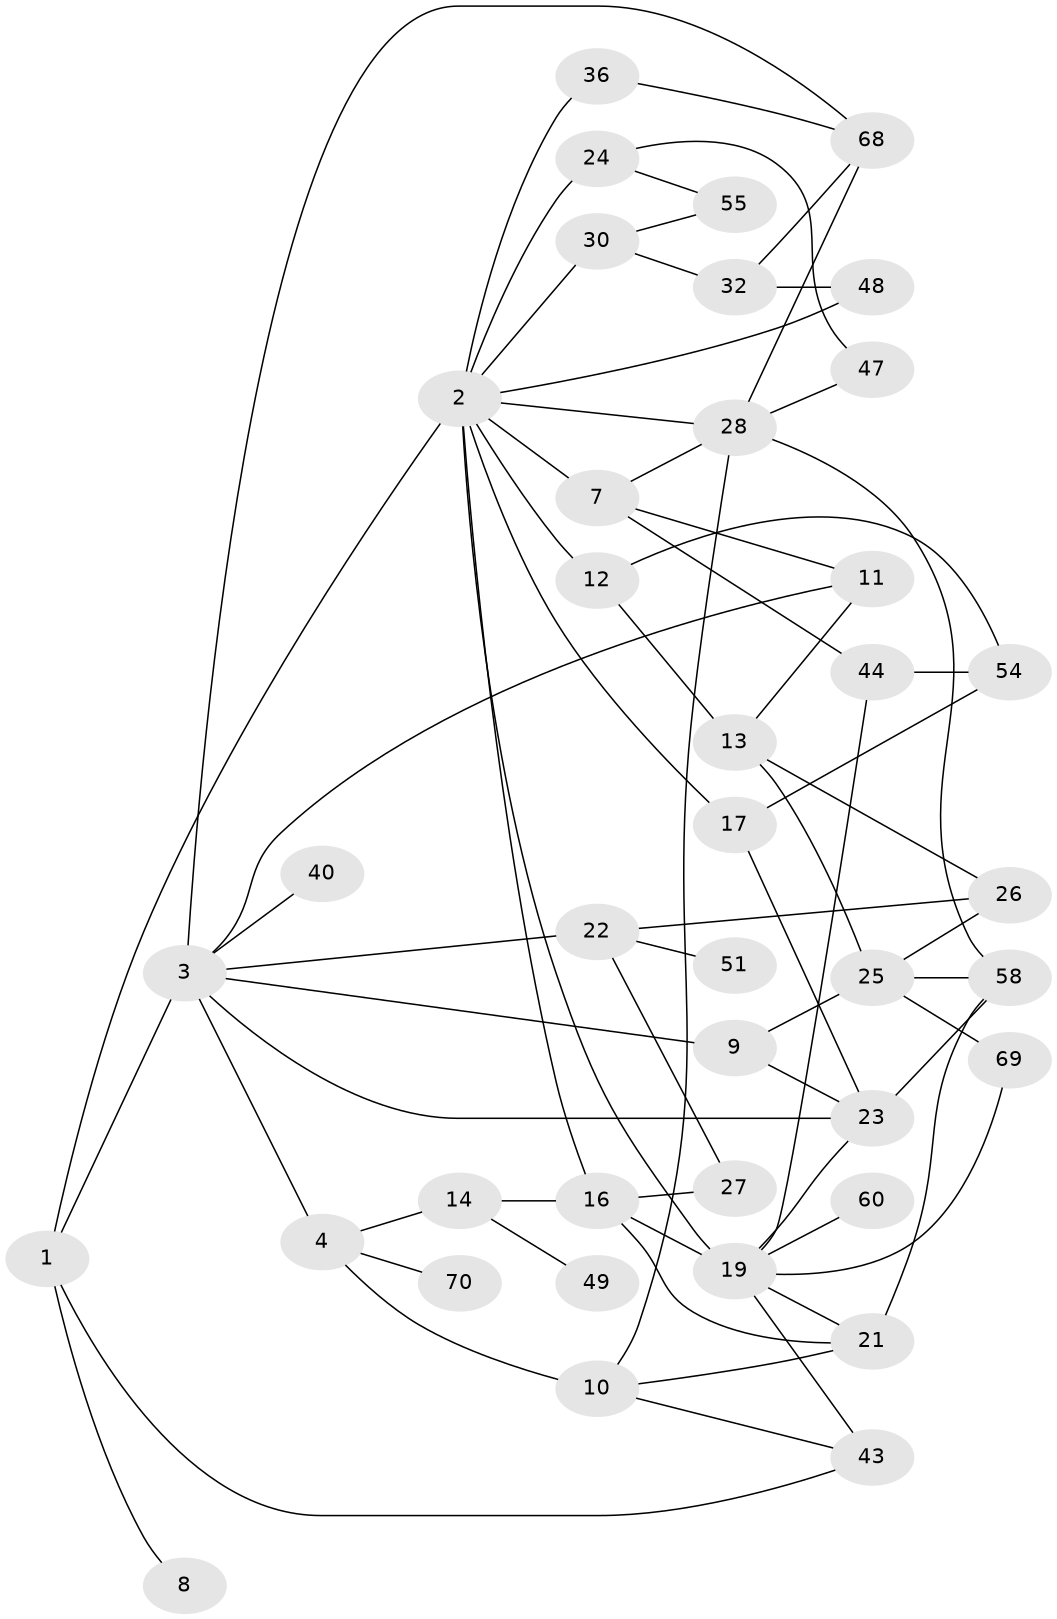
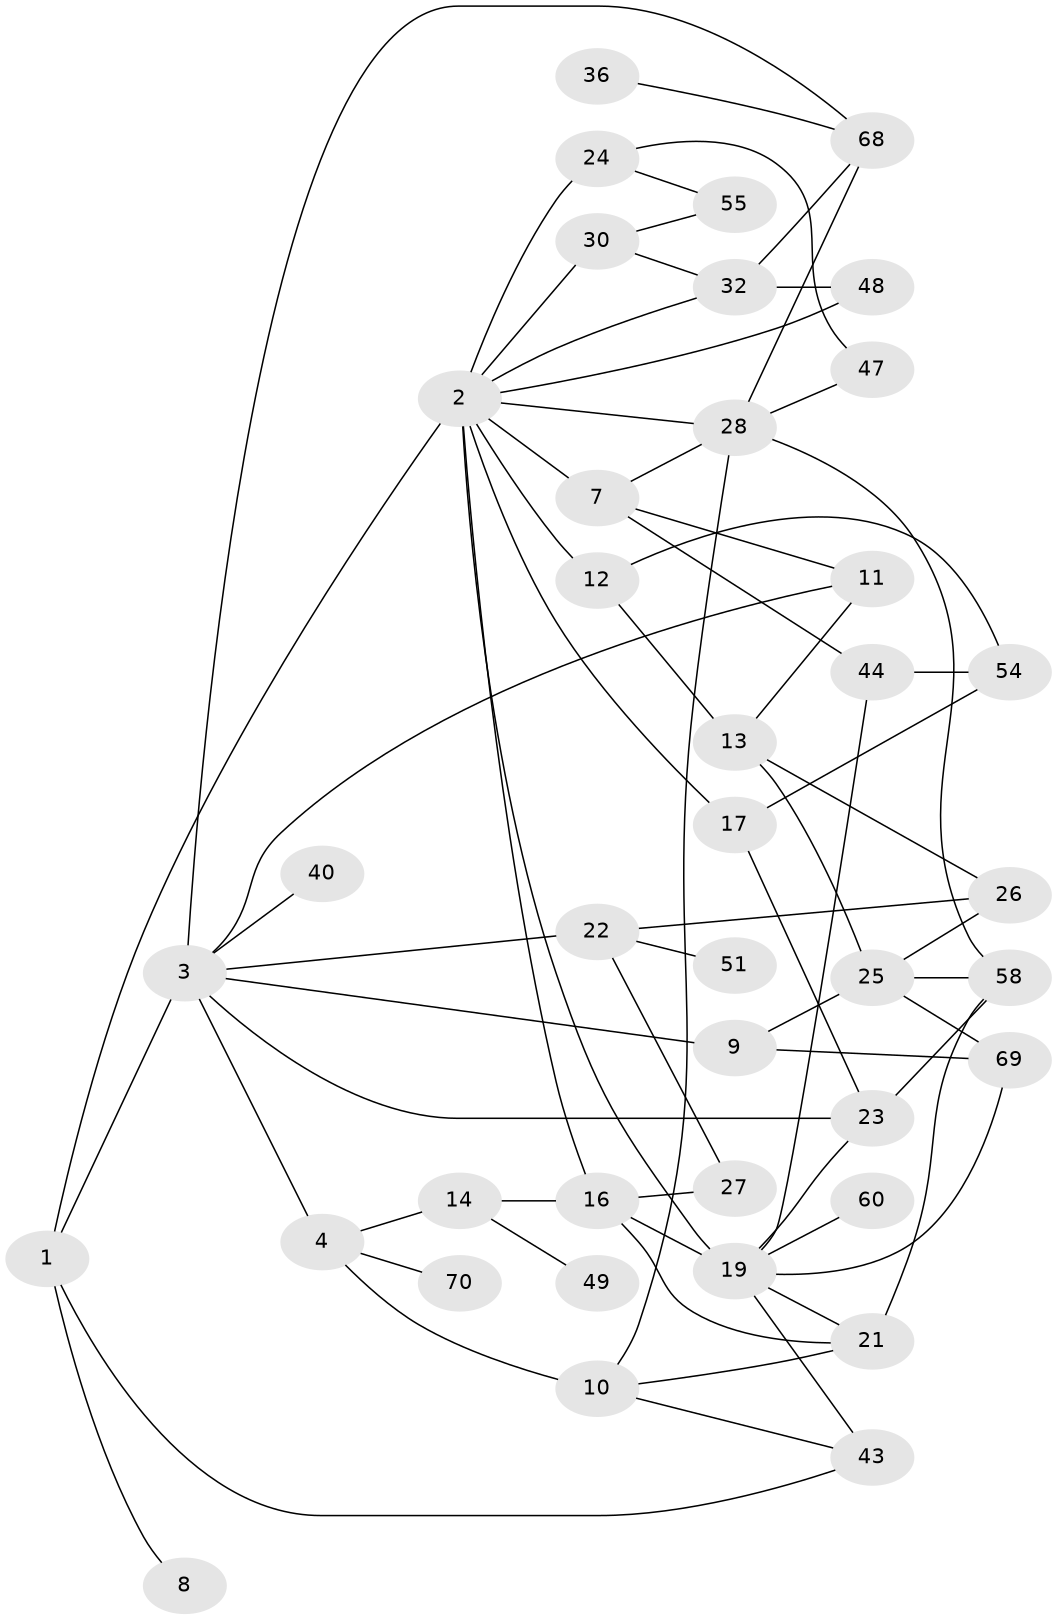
(505, 229) -> (592, 334)
(795, 1079) -> (872, 1054)
